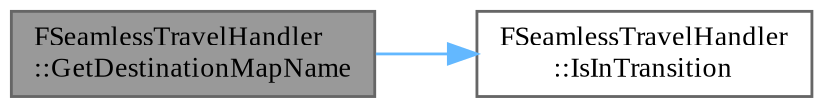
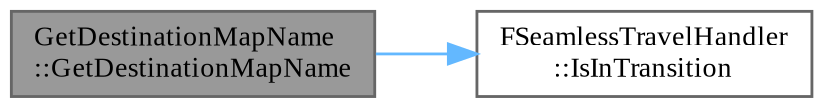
(193, 54) -> (193, 54)
